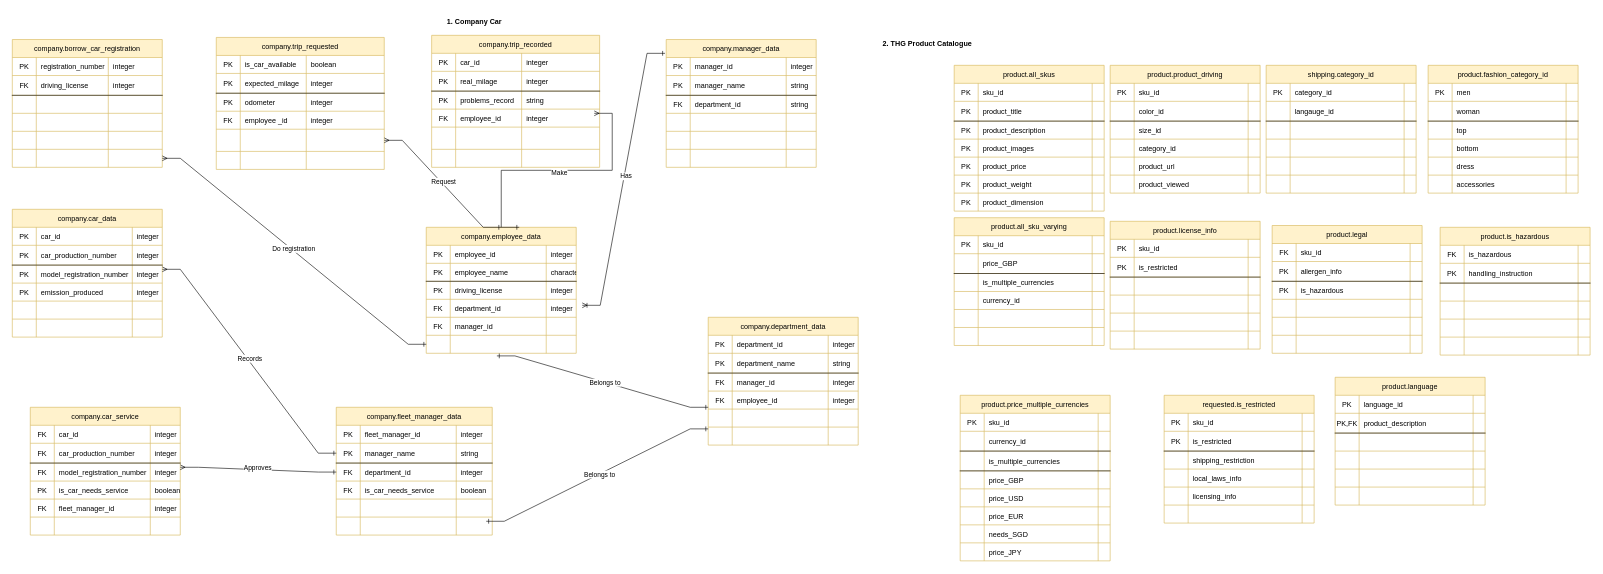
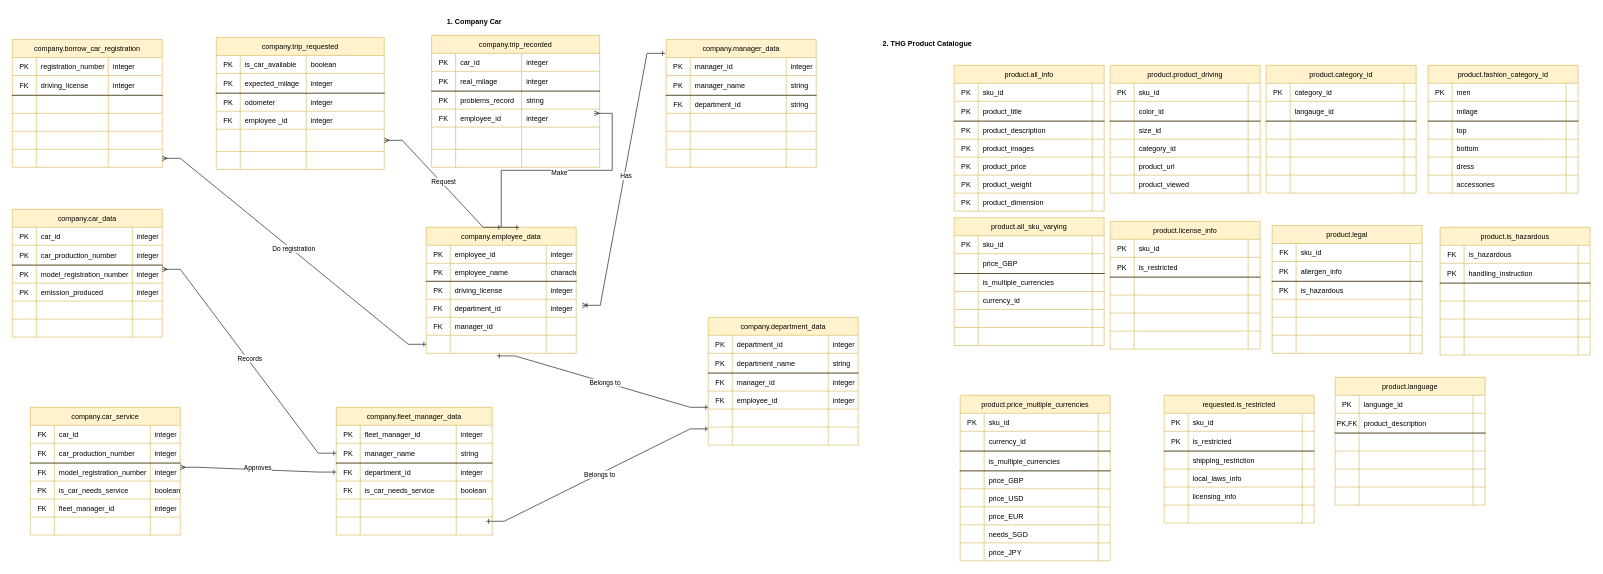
(1029, 74) -> (1029, 74)
(1341, 74) -> (1341, 74)
(1467, 111) -> (1467, 111)
